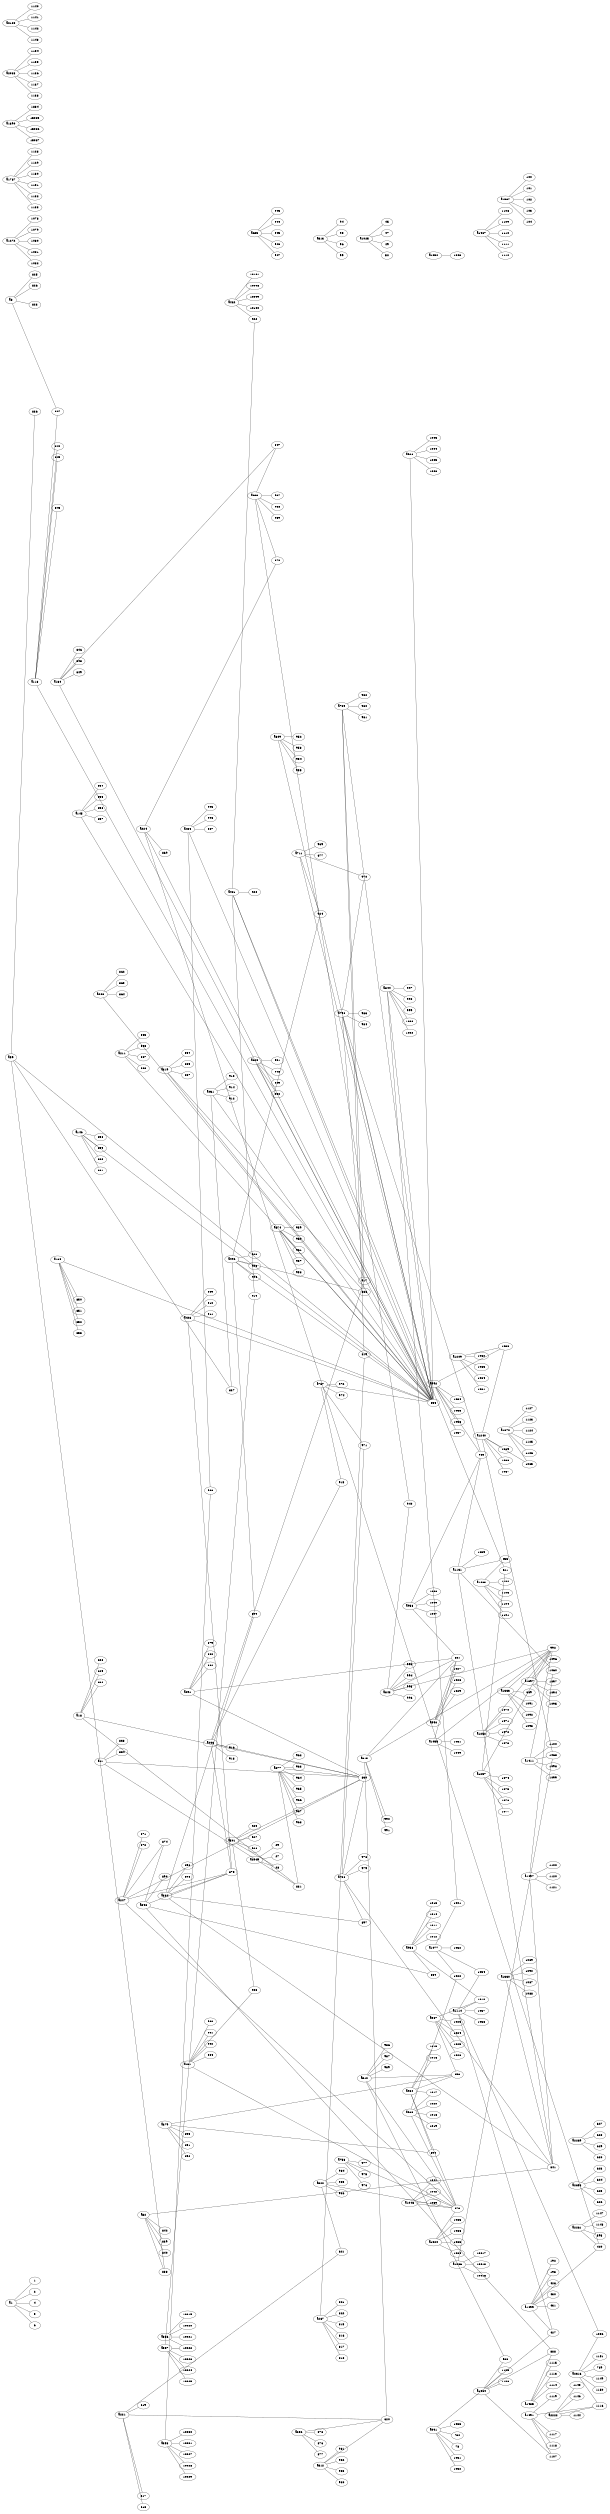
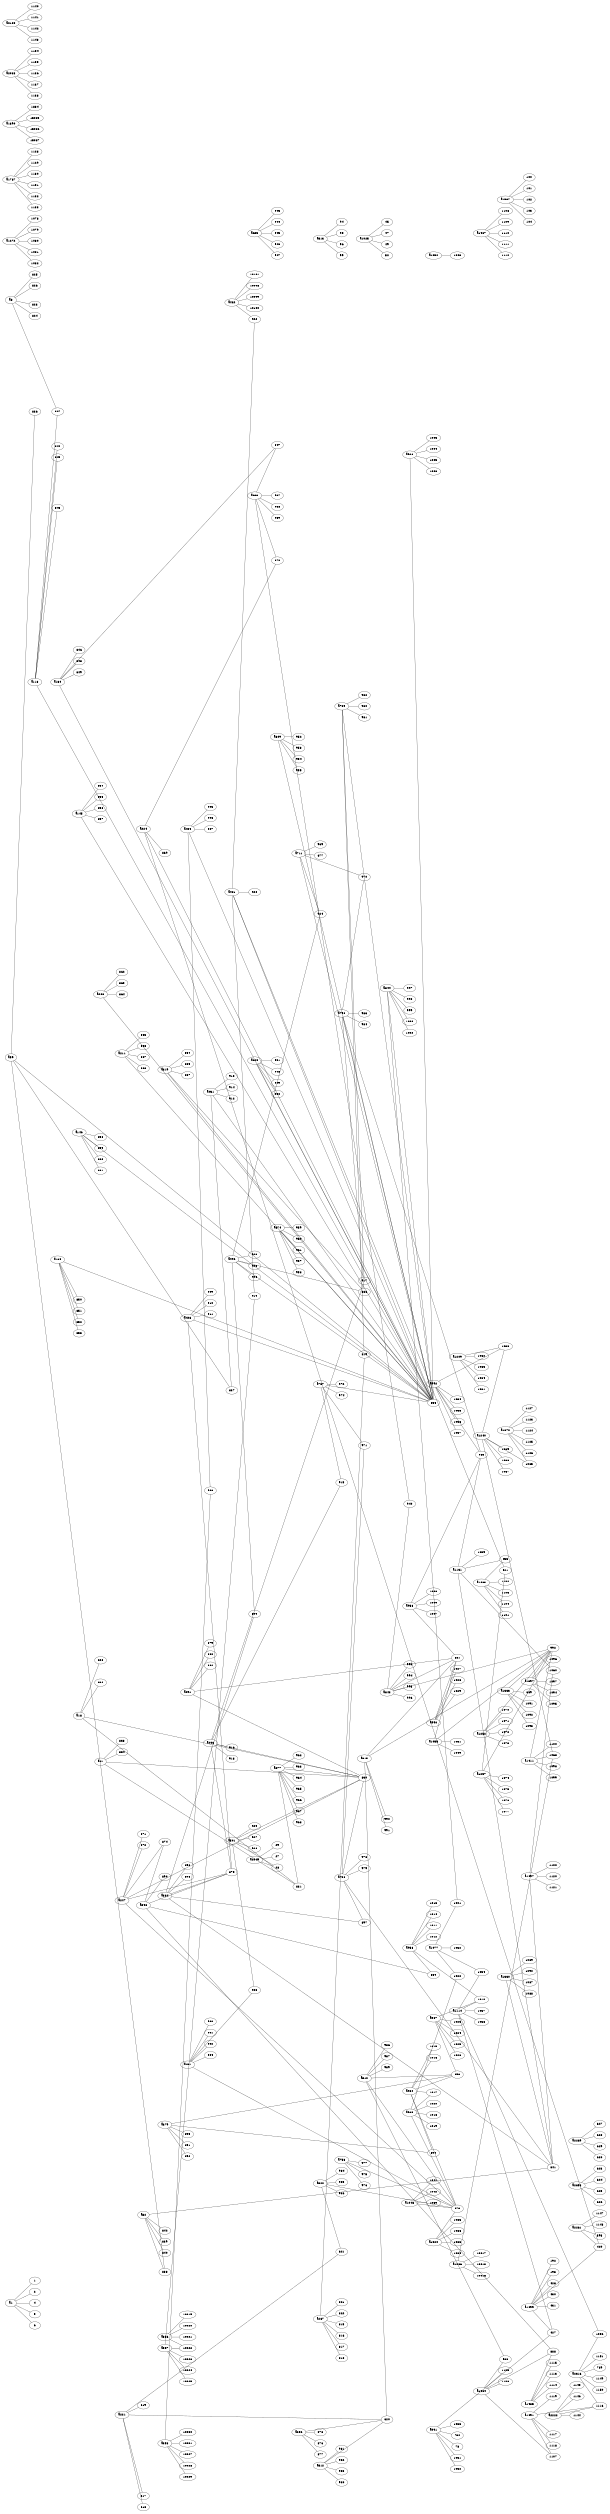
none -> (35, 316)
(101, 1671) -> none
